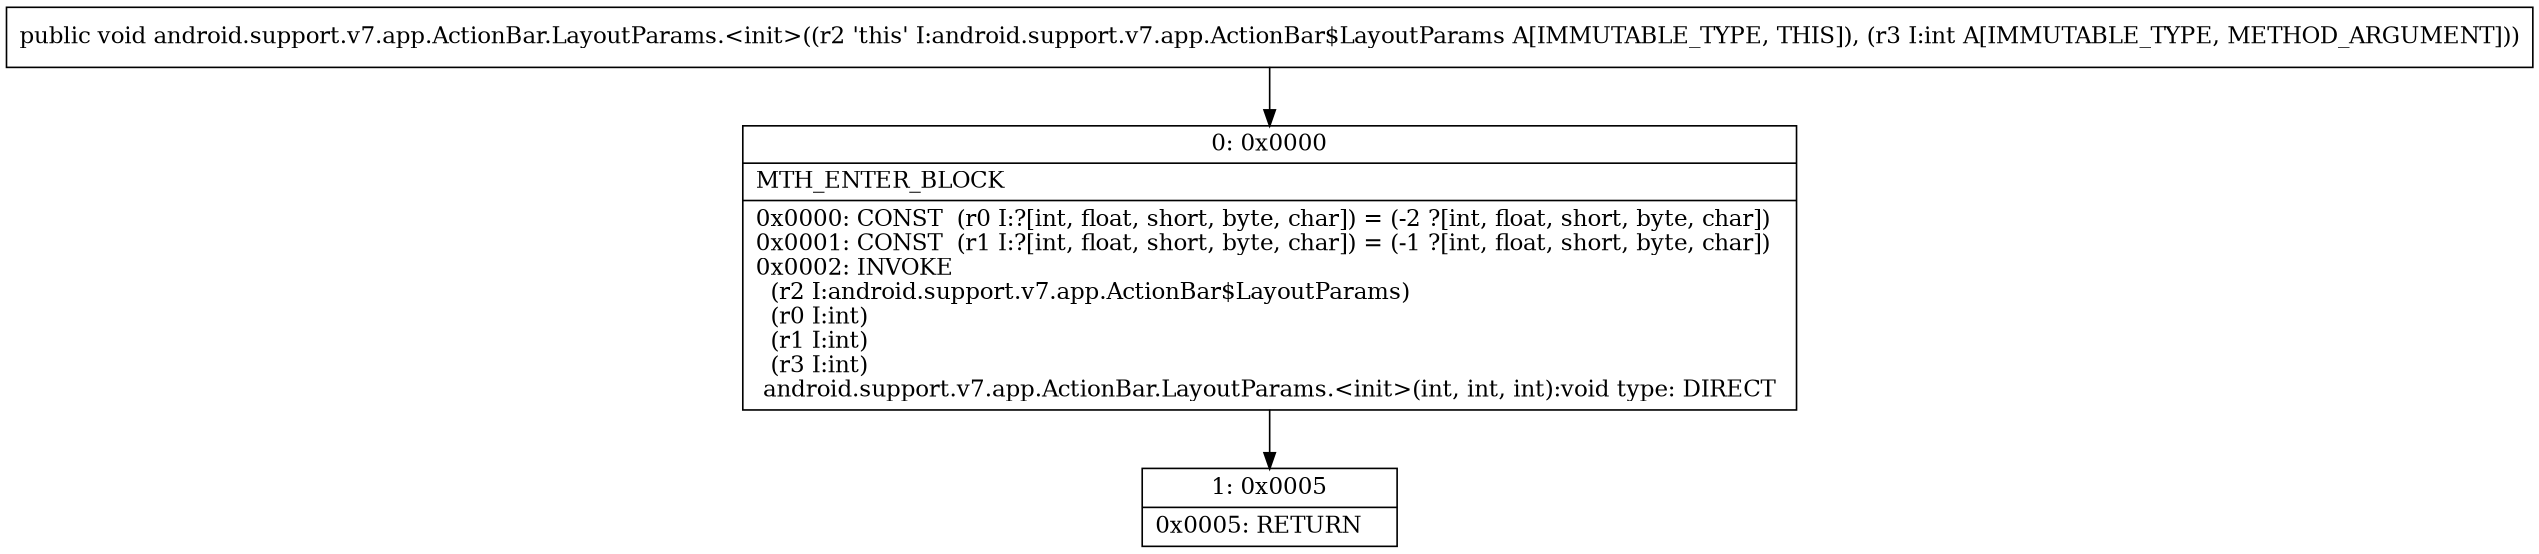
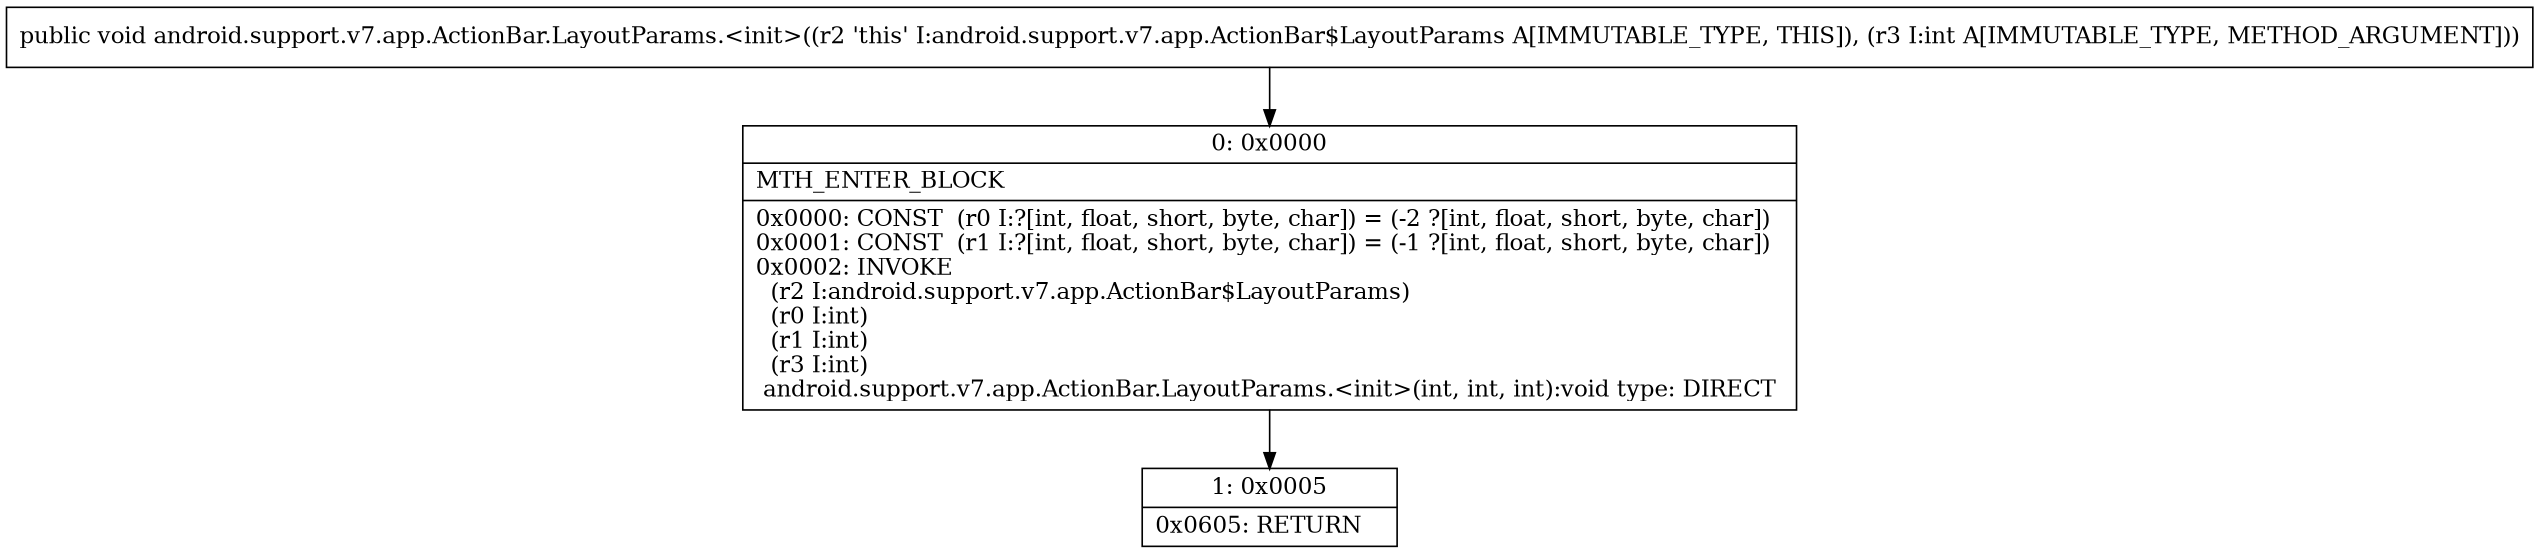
(1270, 526) -> (1270, 526)
